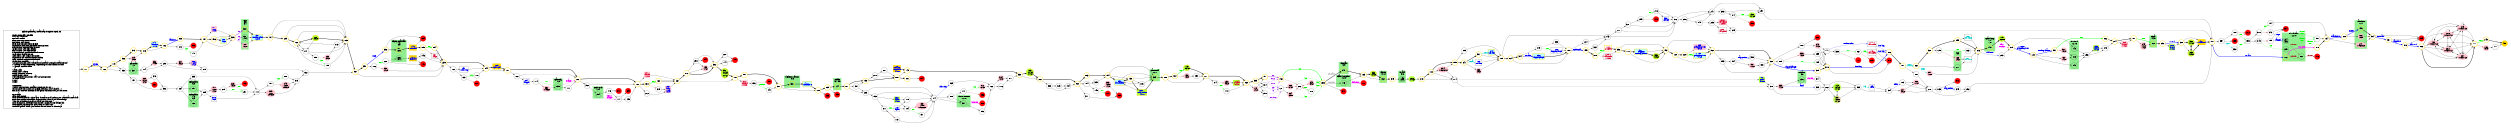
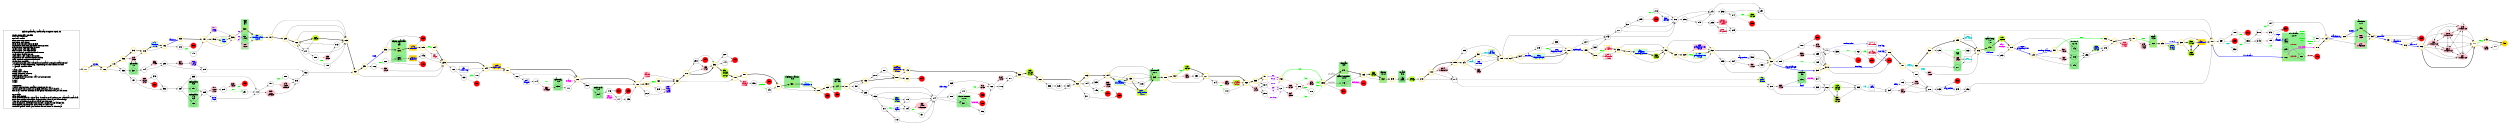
(2248, 56) -> (2248, 56)
